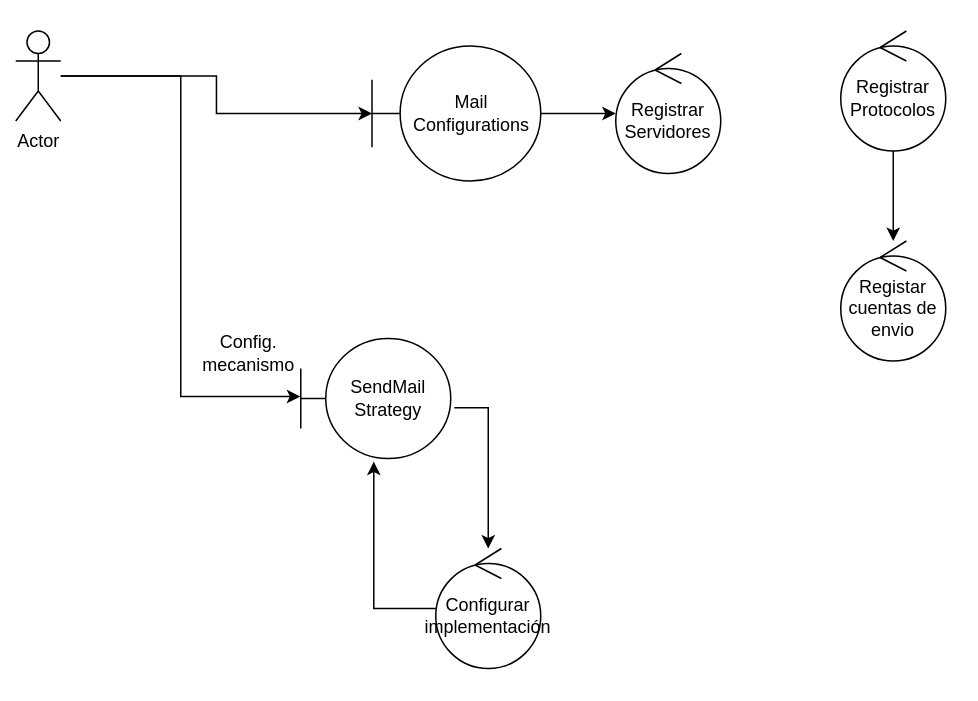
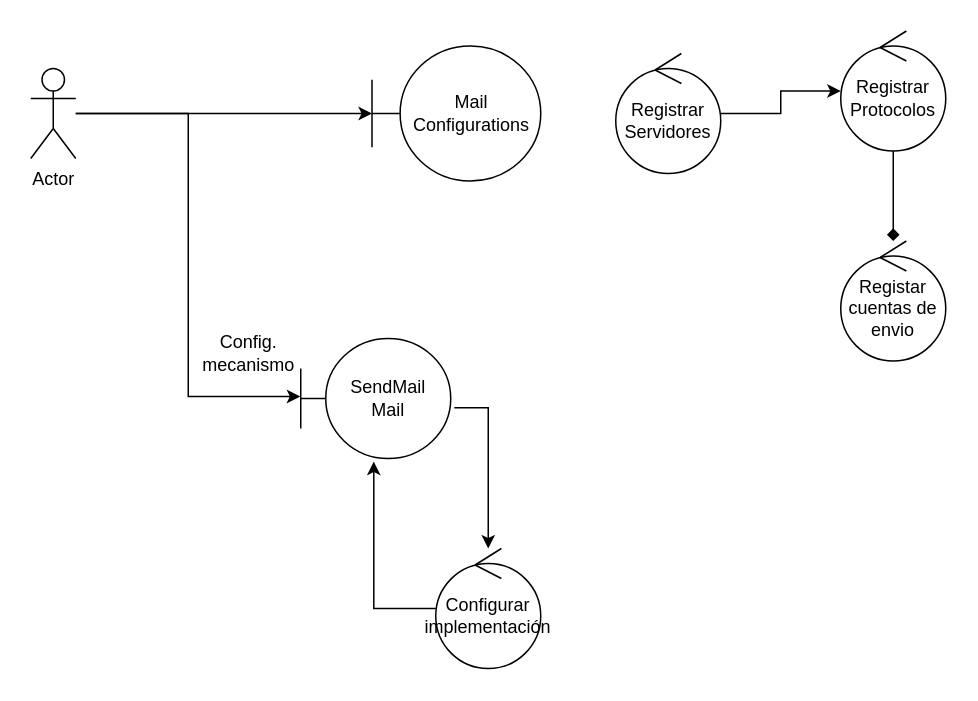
(38, 76) -> (53, 113)
none -> (781, 107)
(573, 113) -> none
(893, 229) -> (893, 228)
(389, 398) -> (389, 398)
